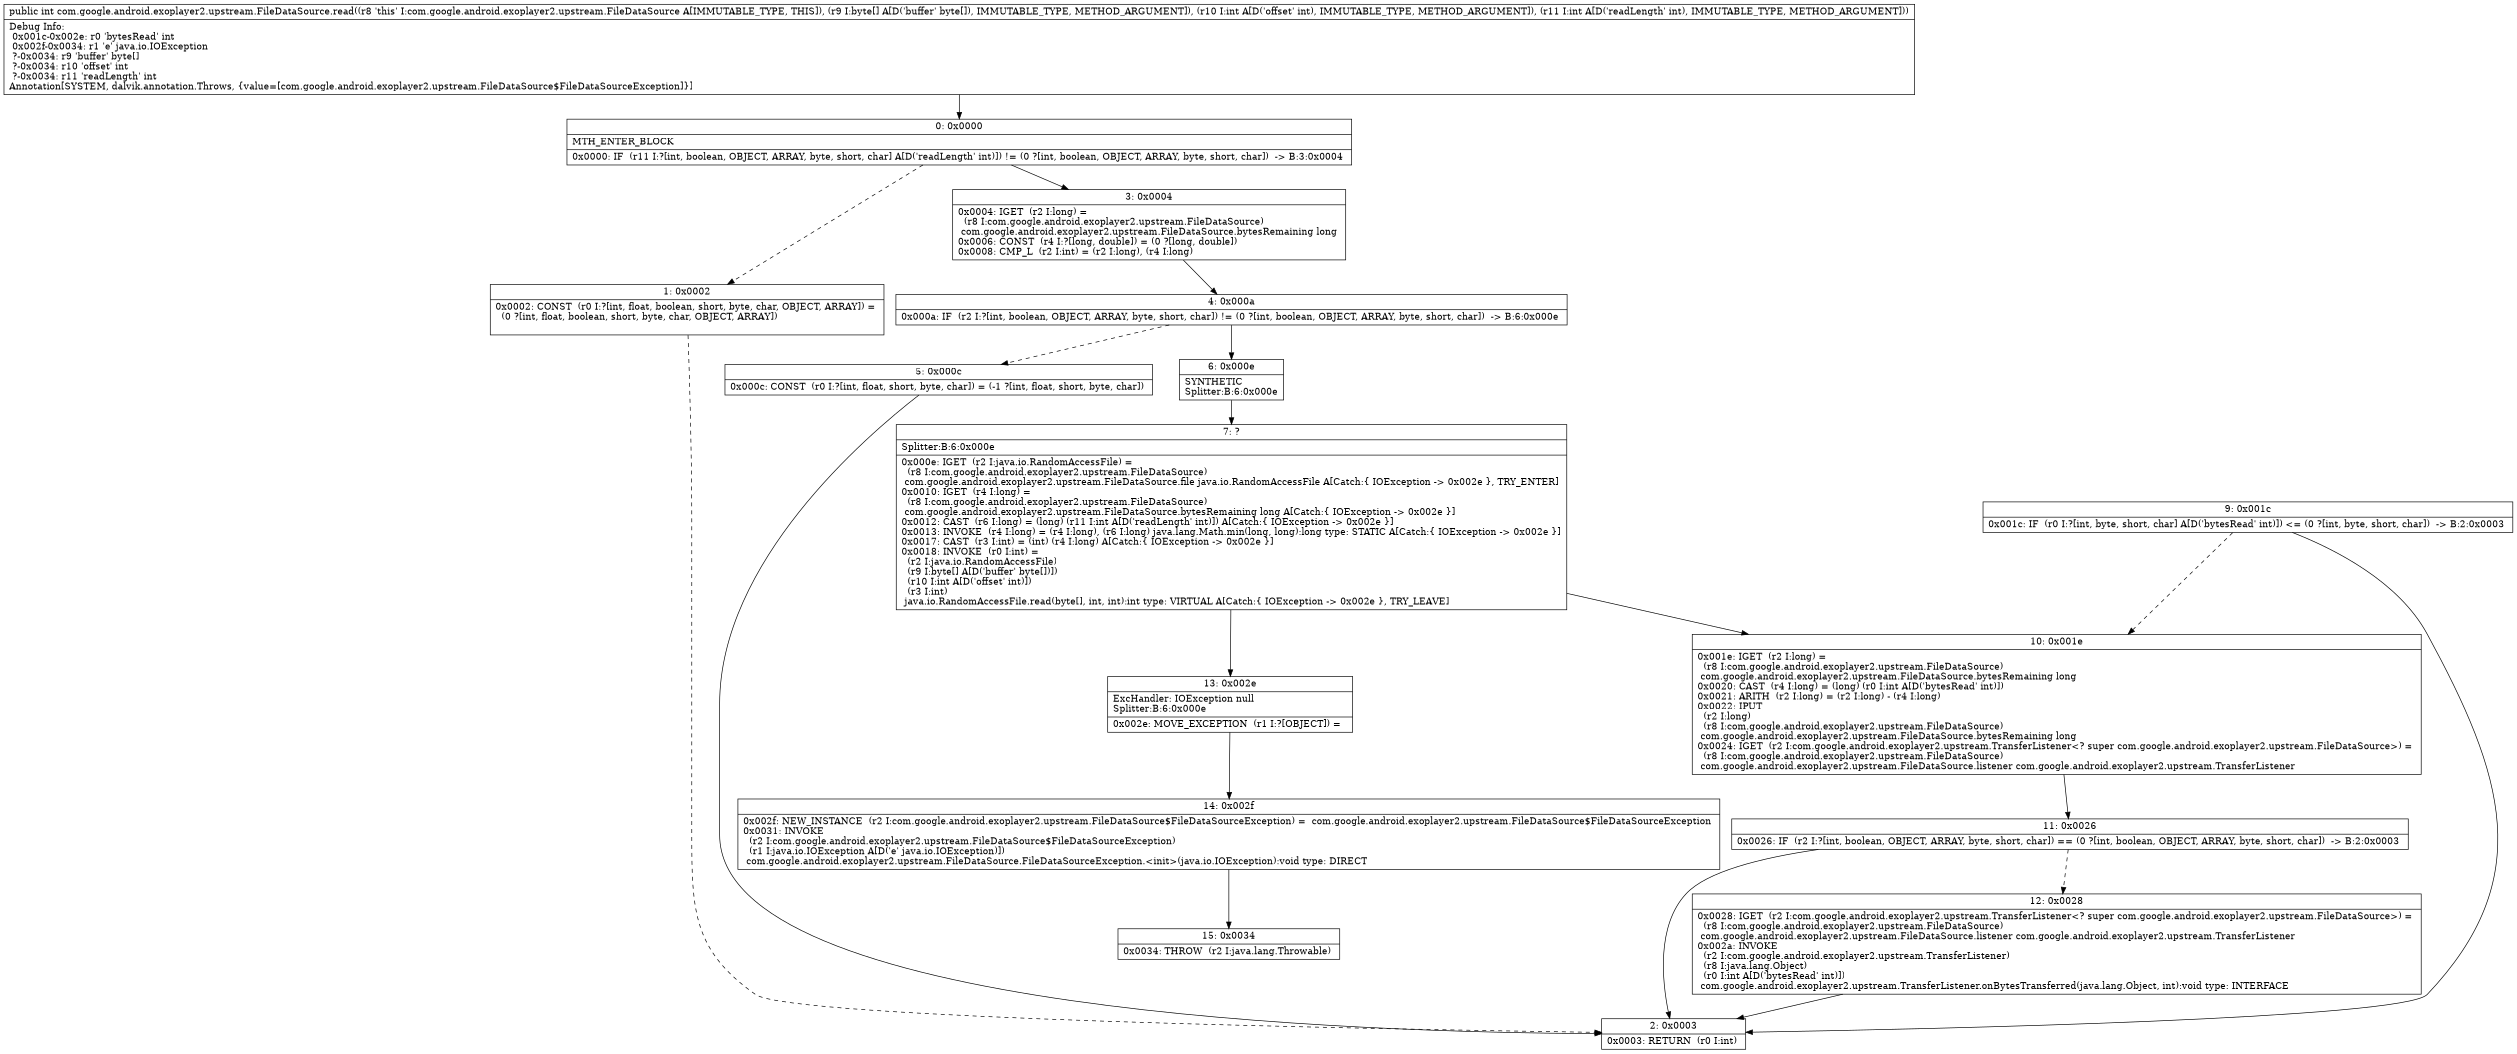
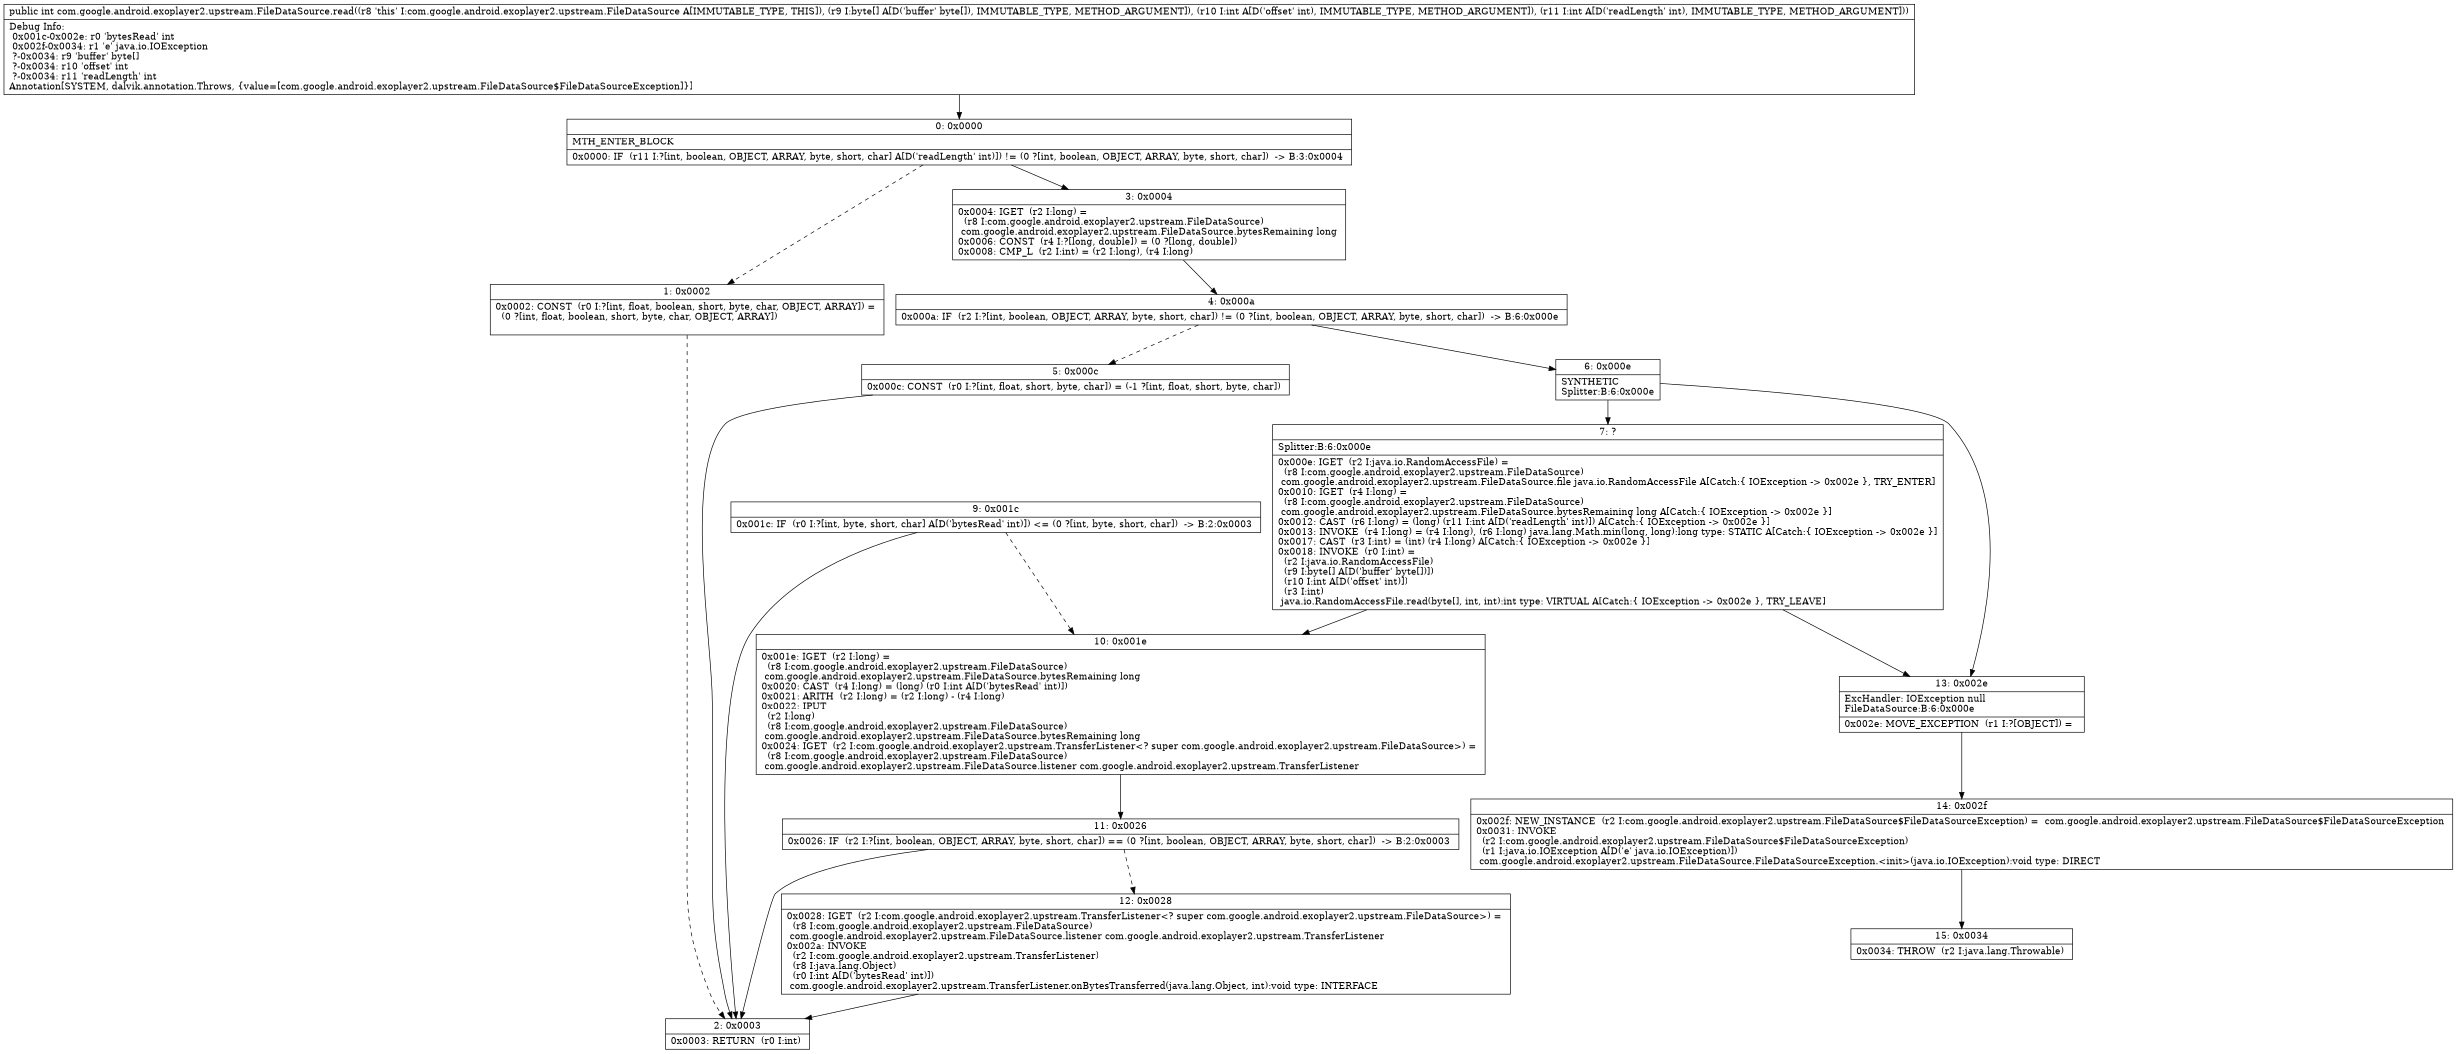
none -> (1933, 416)
(1160, 709) -> (1910, 709)
